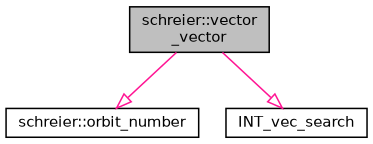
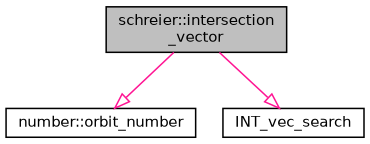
(199, 30) -> (196, 30)
(102, 123) -> (101, 123)
